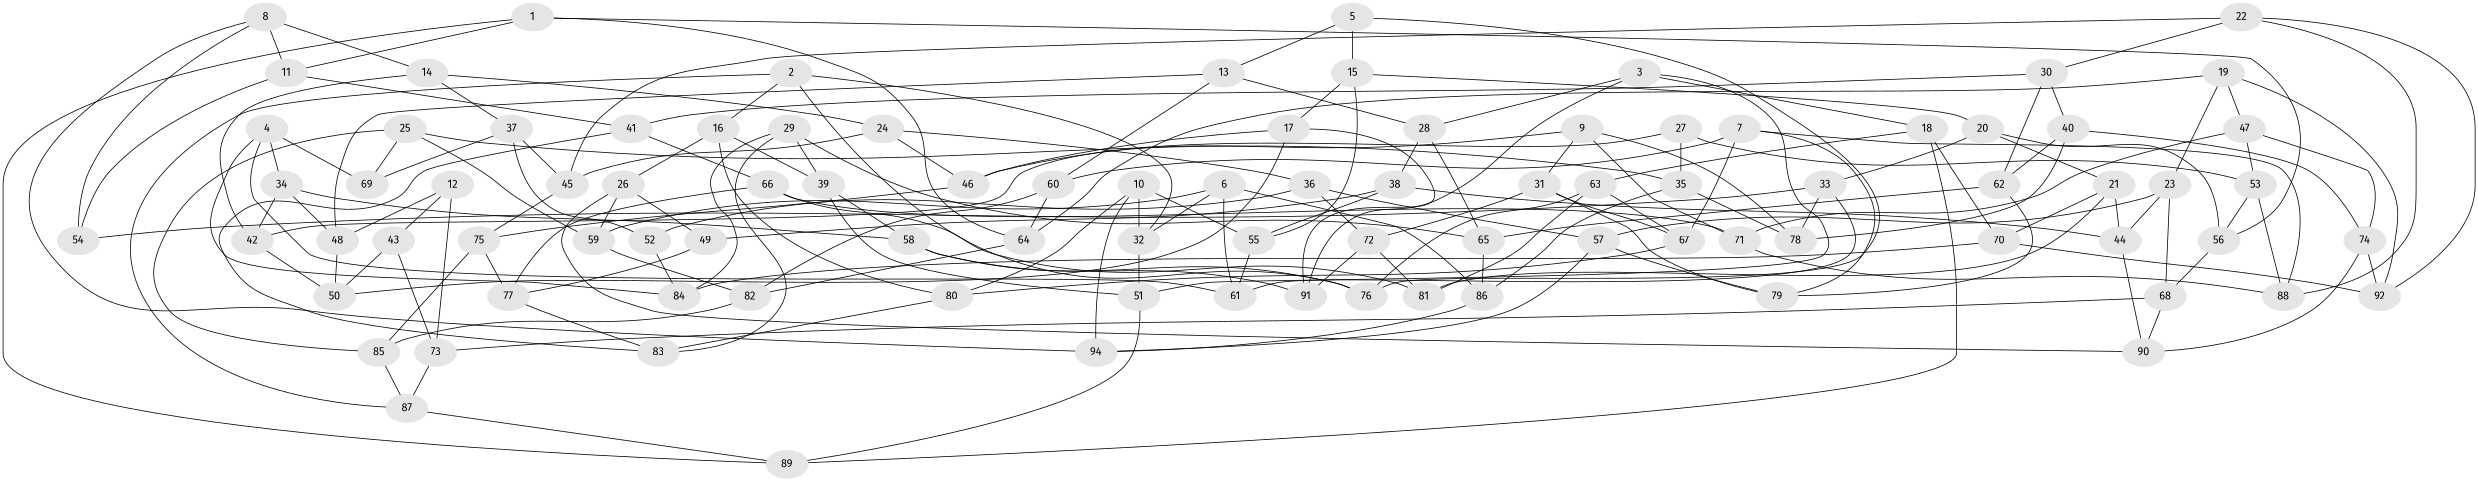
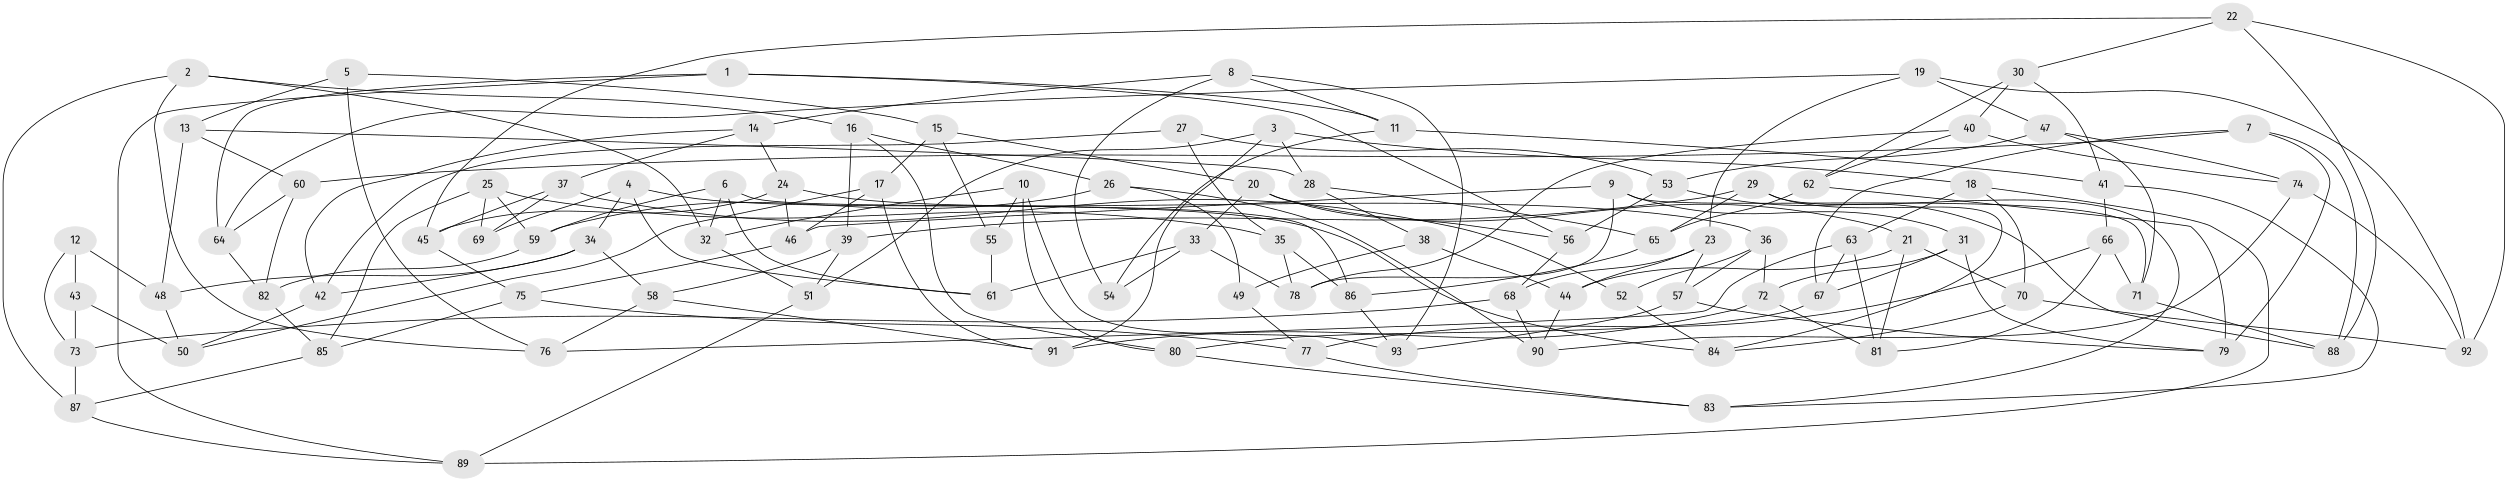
(1346, 205) -> none
(1096, 352) -> (1397, 352)
